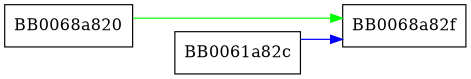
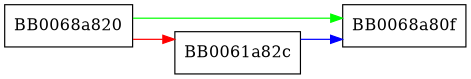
(404, 26) -> (404, 26)
none -> (148, 39)
